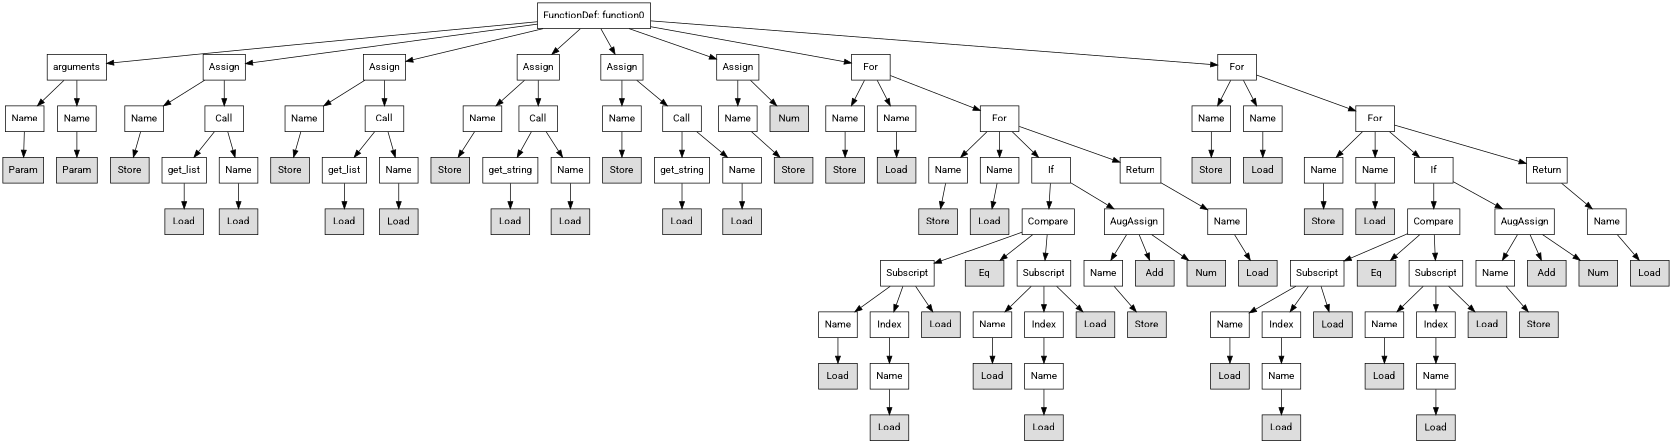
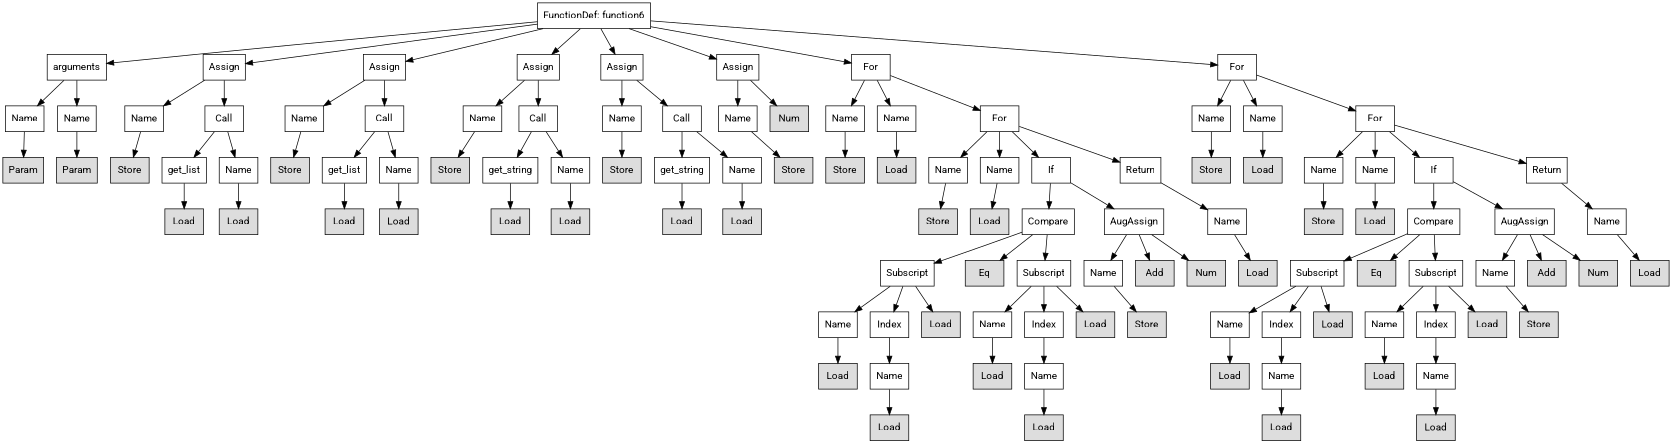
(594, 16) -> (594, 16)
